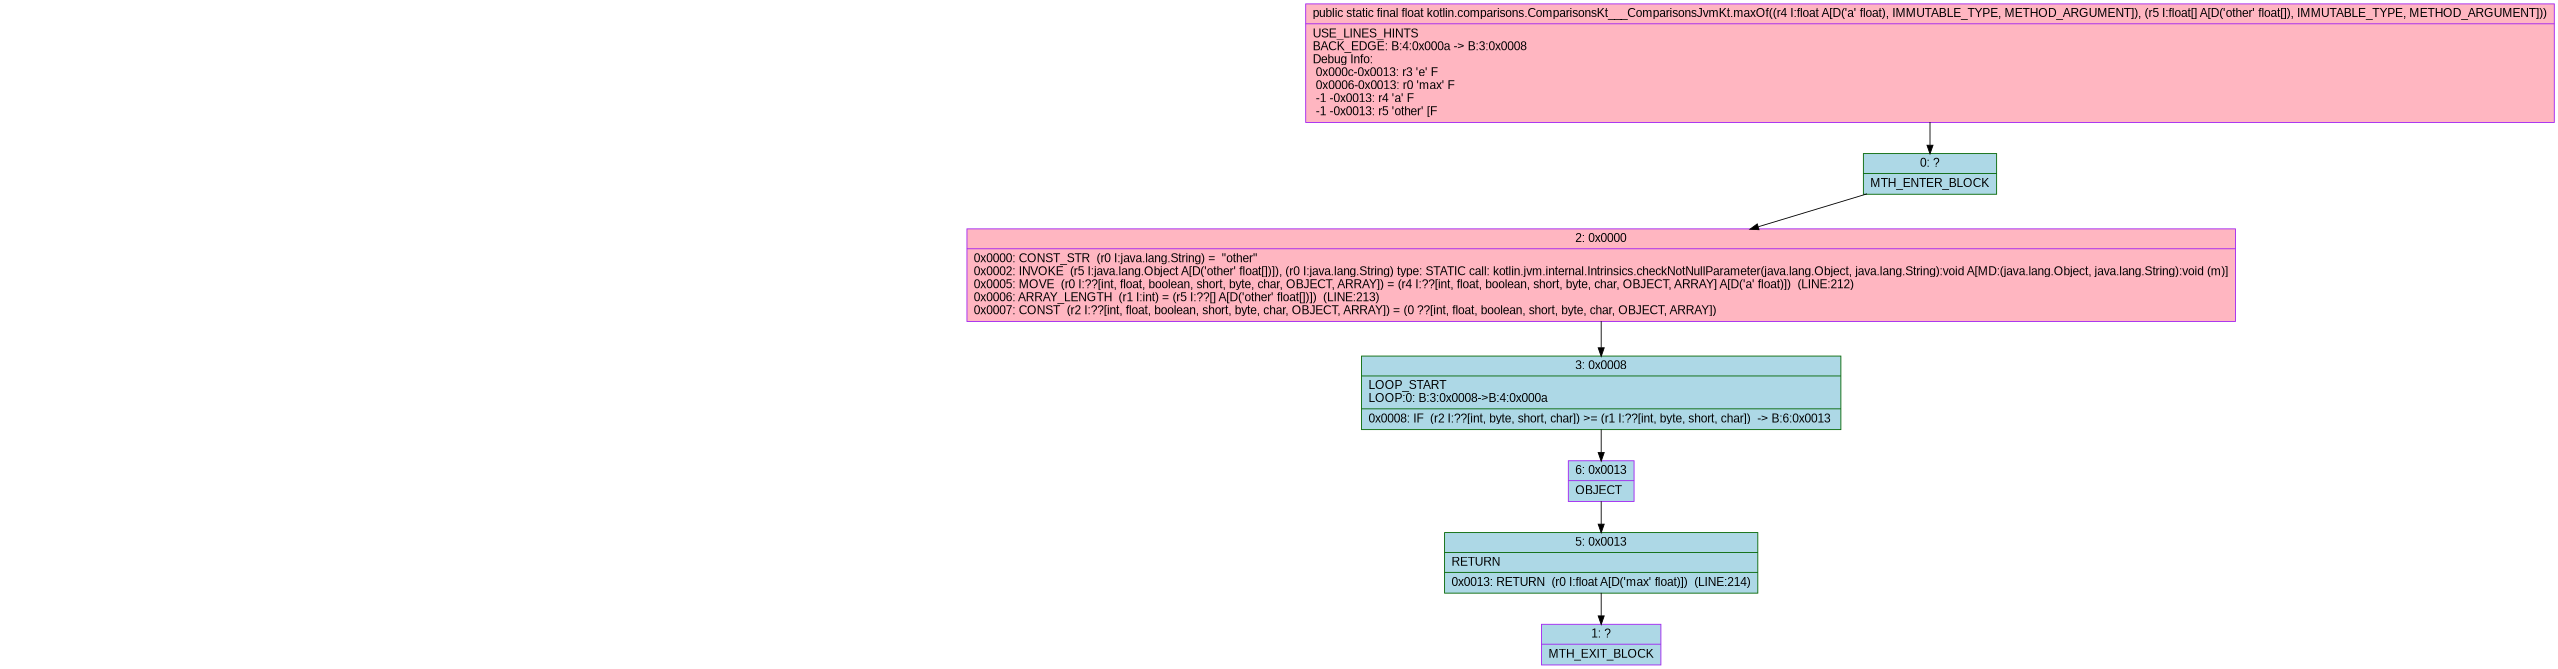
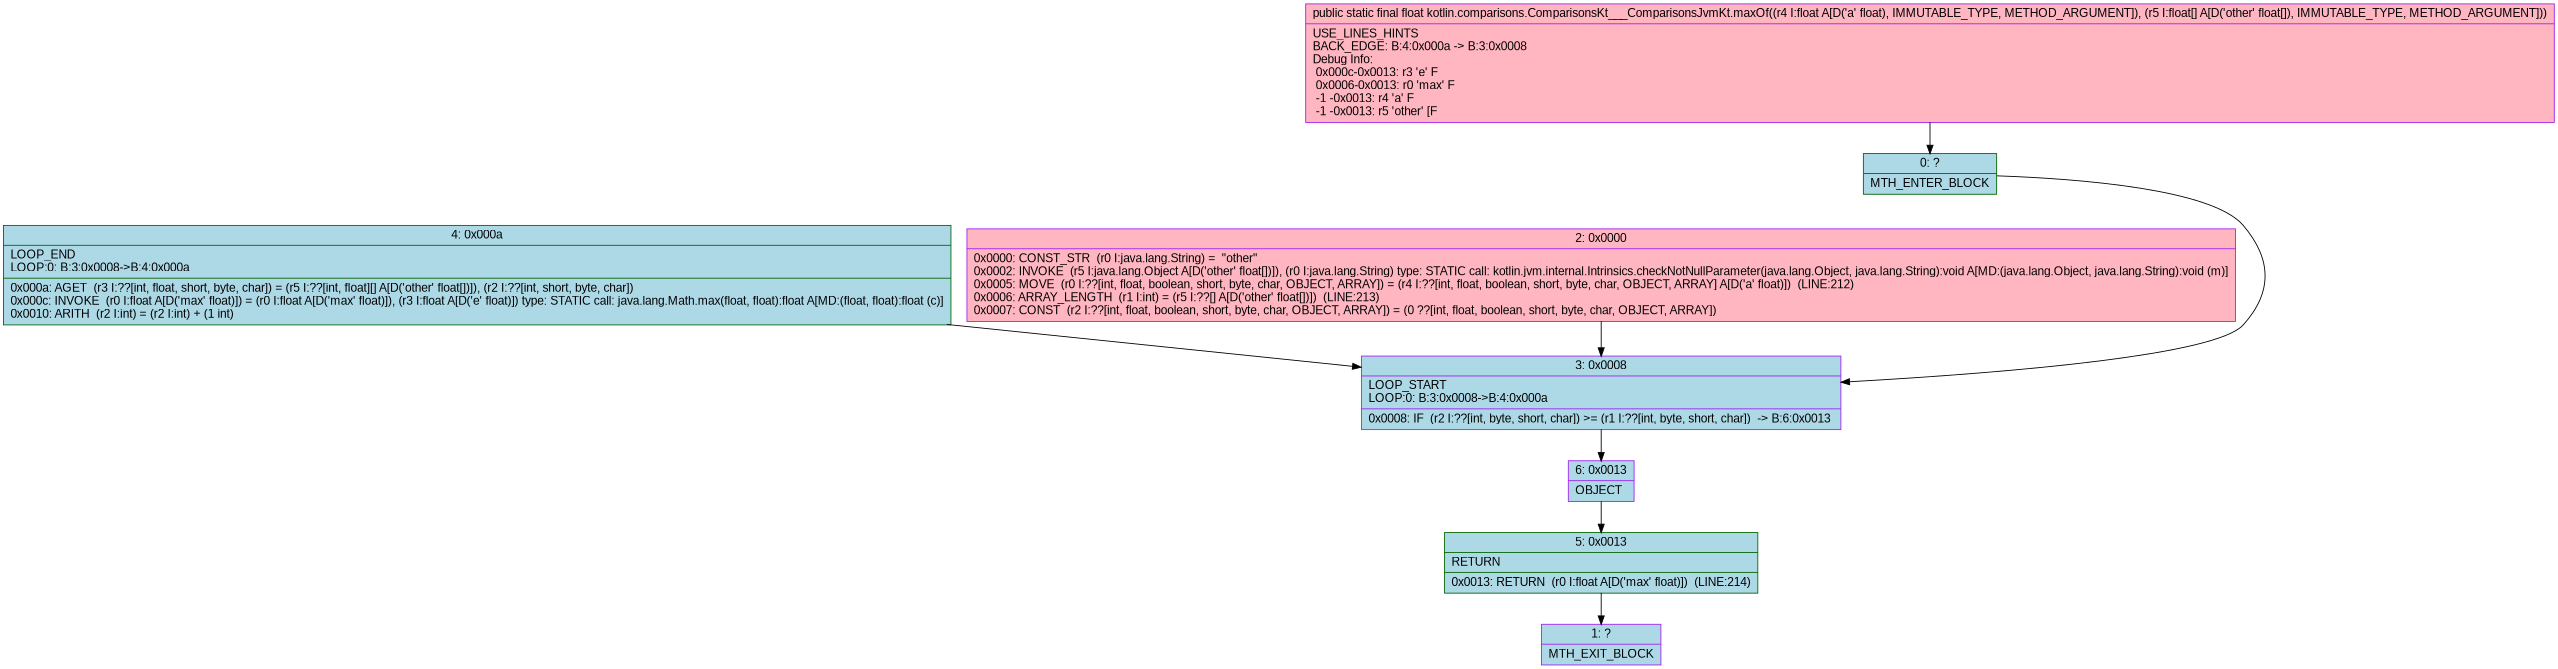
(1813, 210) -> (2229, 334)
none -> (477, 275)
(1601, 393) -> (1601, 393)
